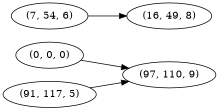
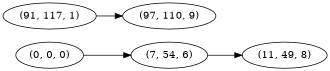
(169, 16) -> (285, 55)
(101, 64) -> (104, 55)
(50, 94) -> (50, 16)
